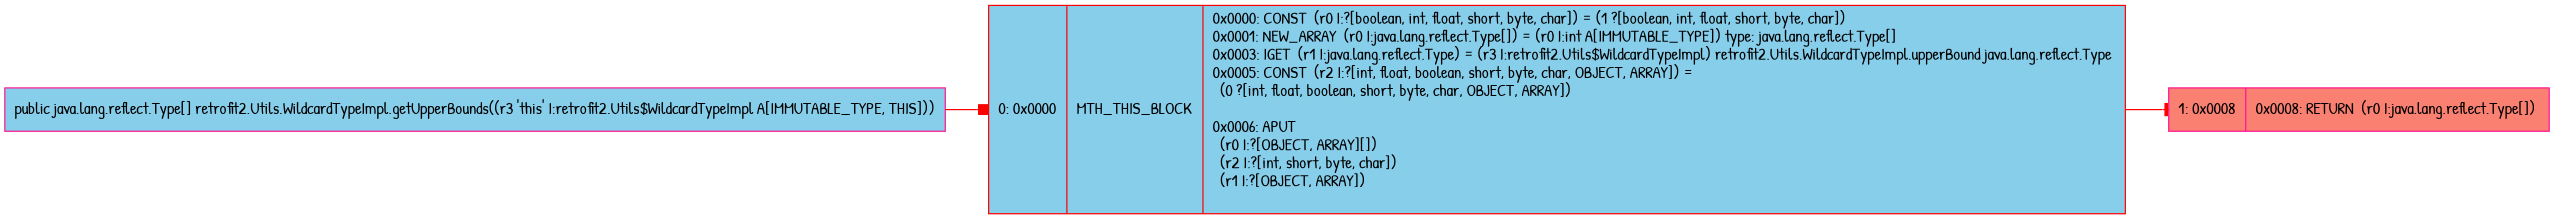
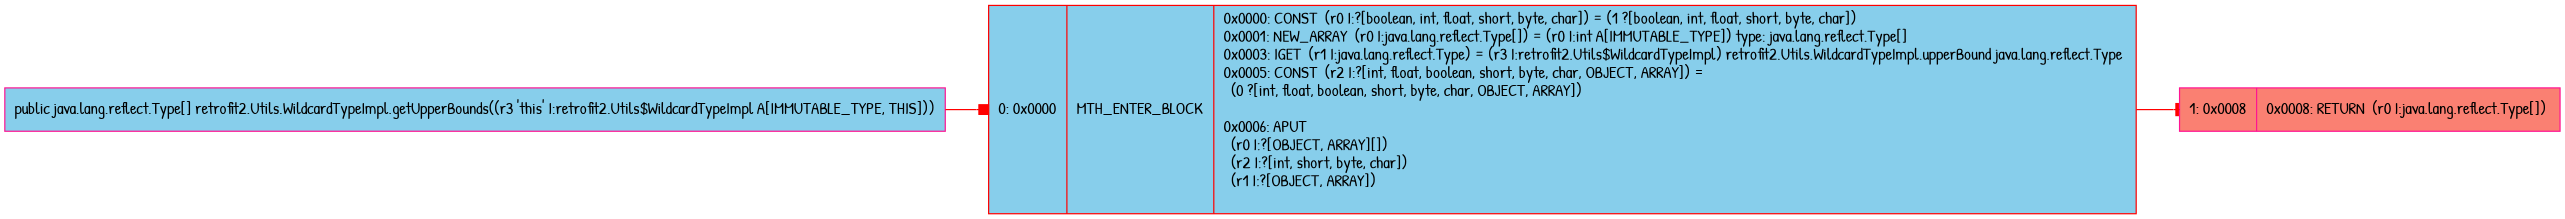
(1135, 109) -> (1140, 109)
